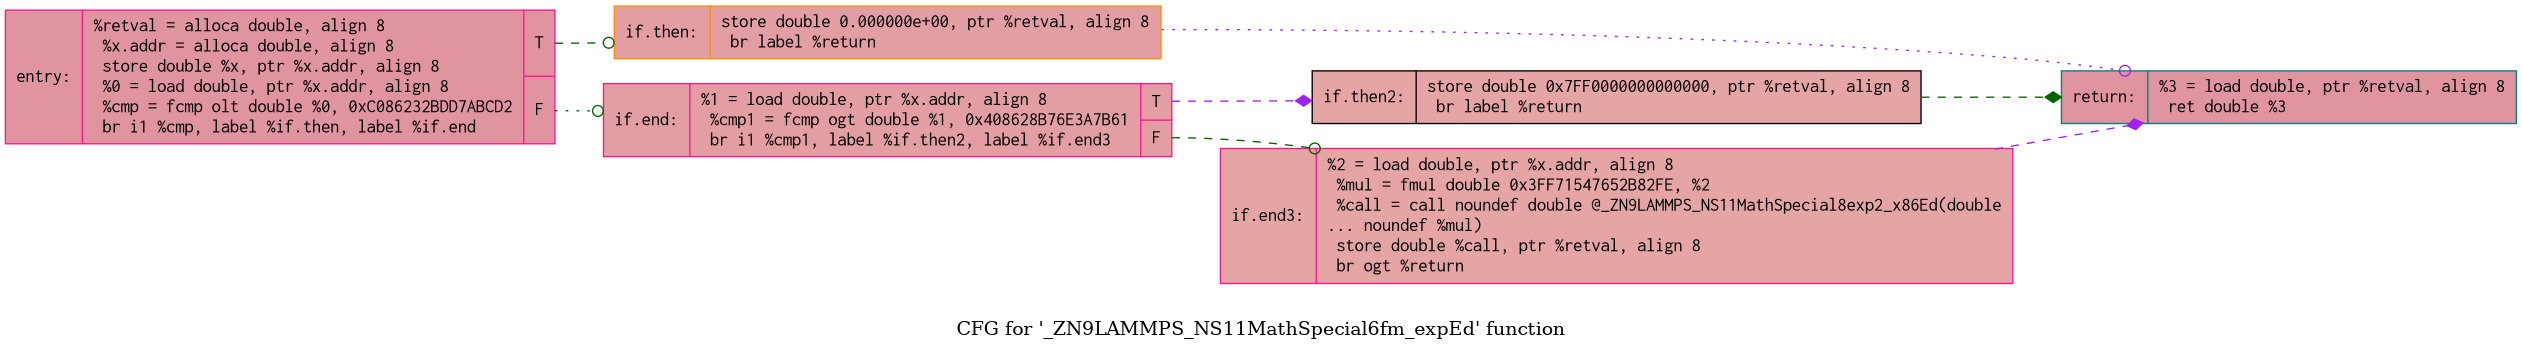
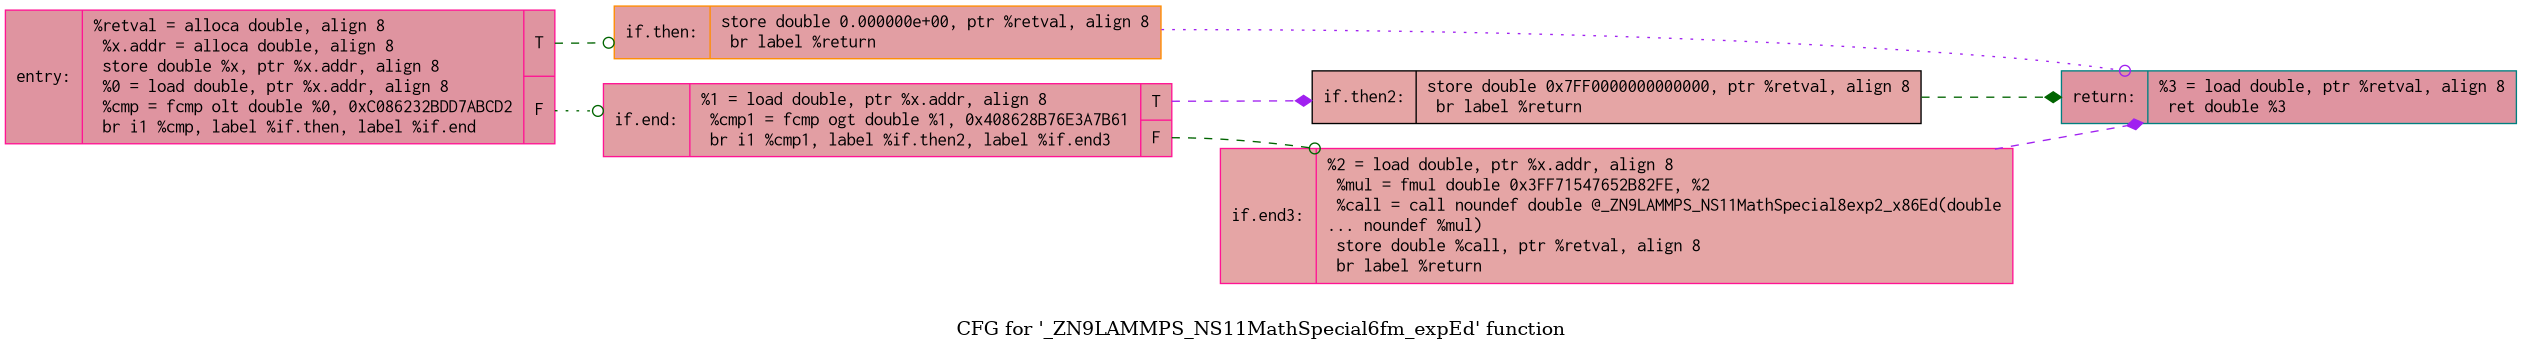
(1396, 266) -> (1405, 266)
